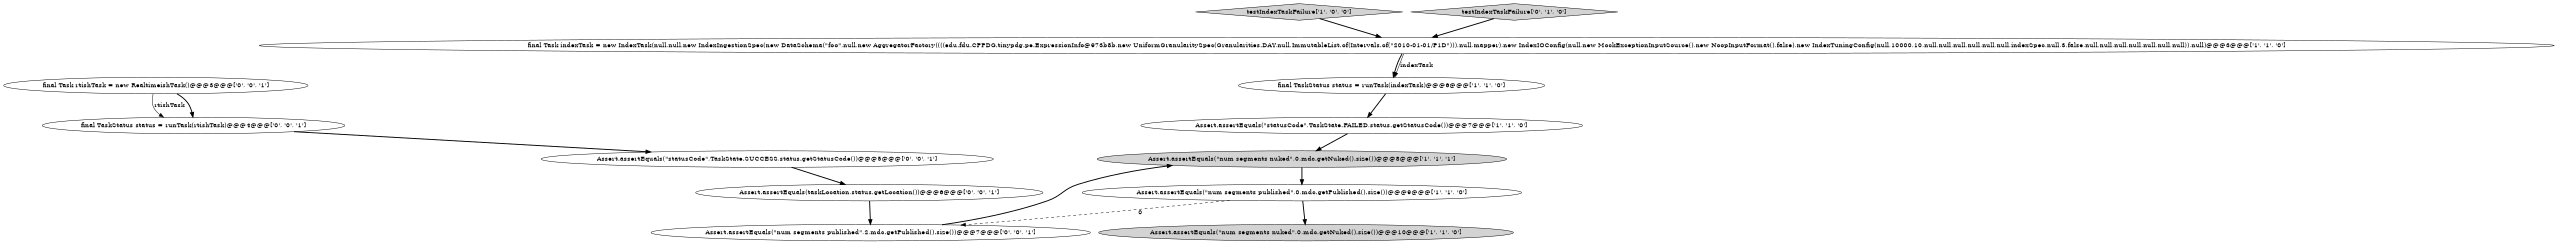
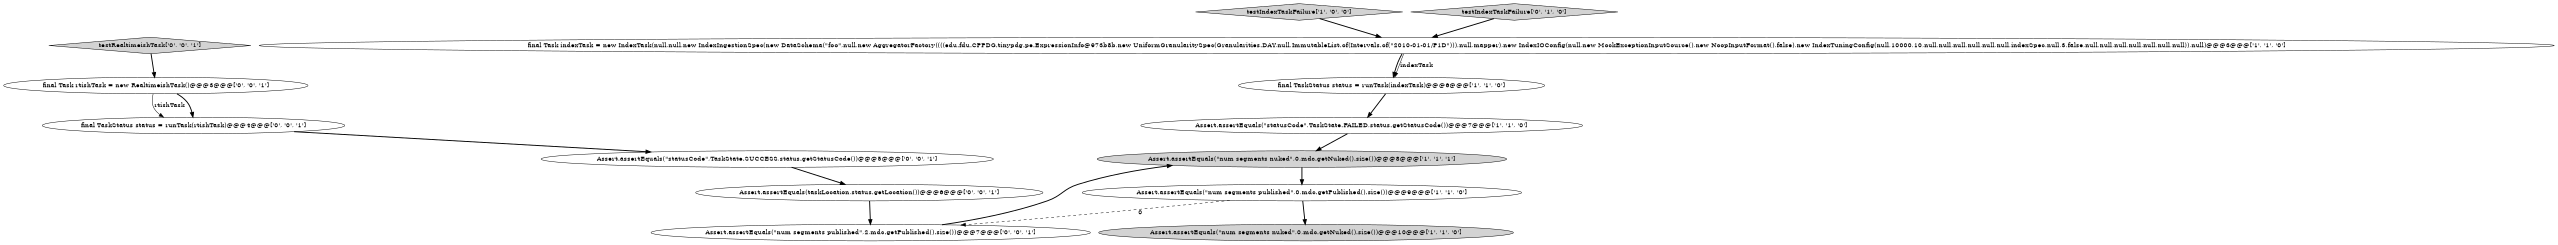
none -> (150, 46)
